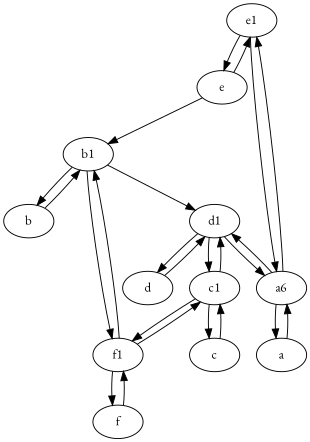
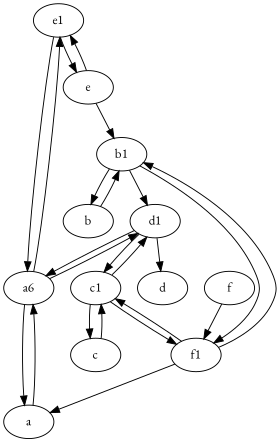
(182, 260) -> none
(112, 384) -> (117, 387)
